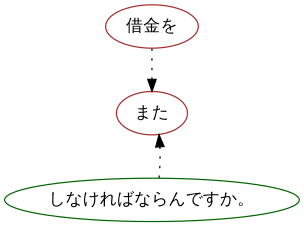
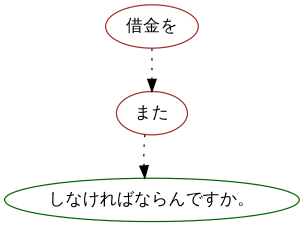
(160, 162) -> (144, 150)
